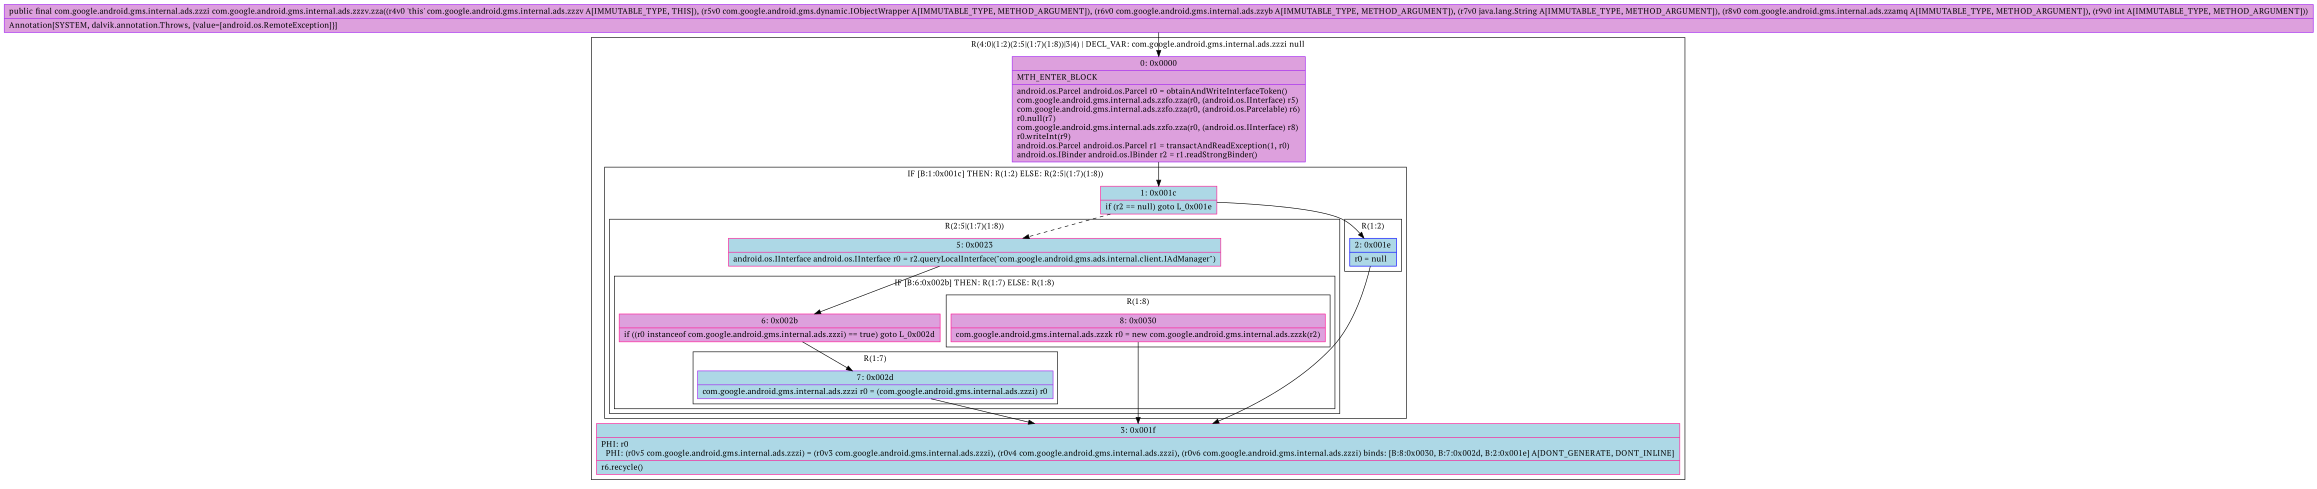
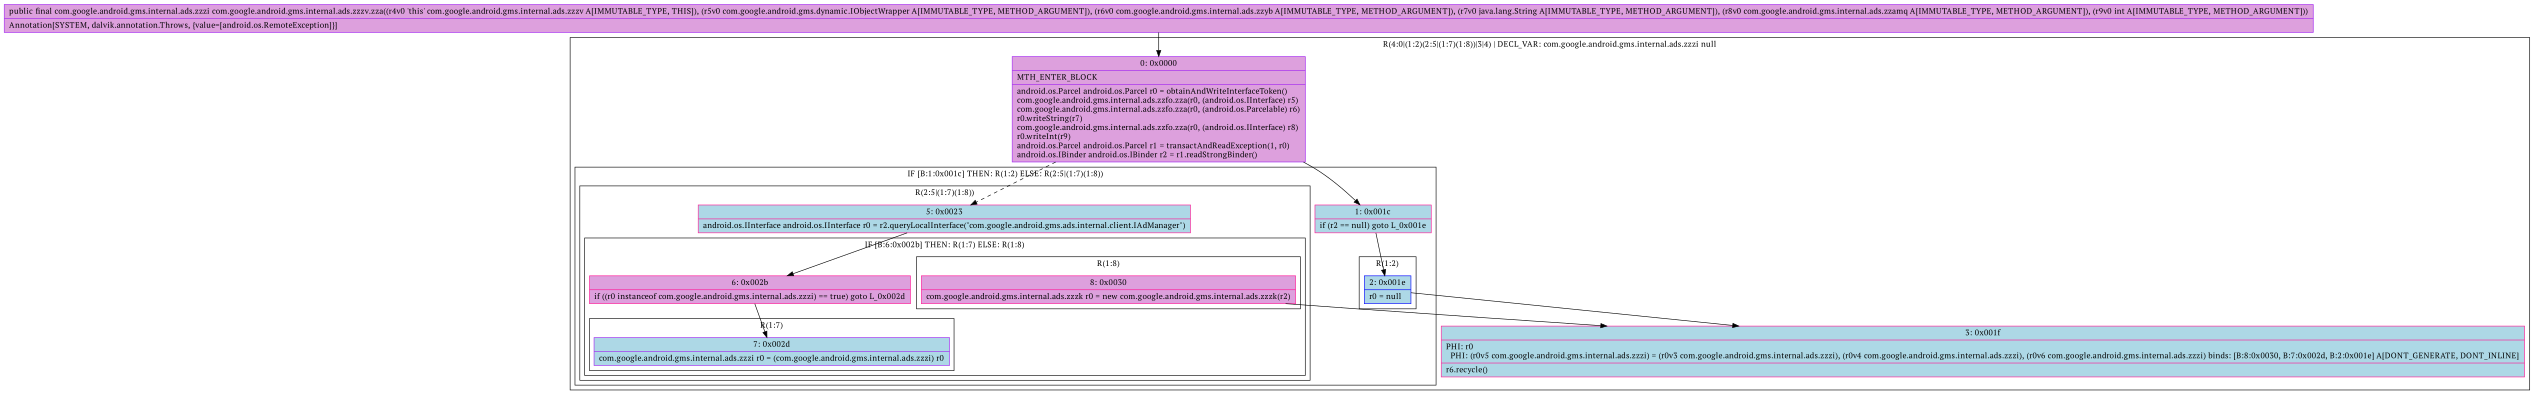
(1036, 118) -> (1050, 118)
(1070, 225) -> (1016, 182)
(980, 410) -> none
